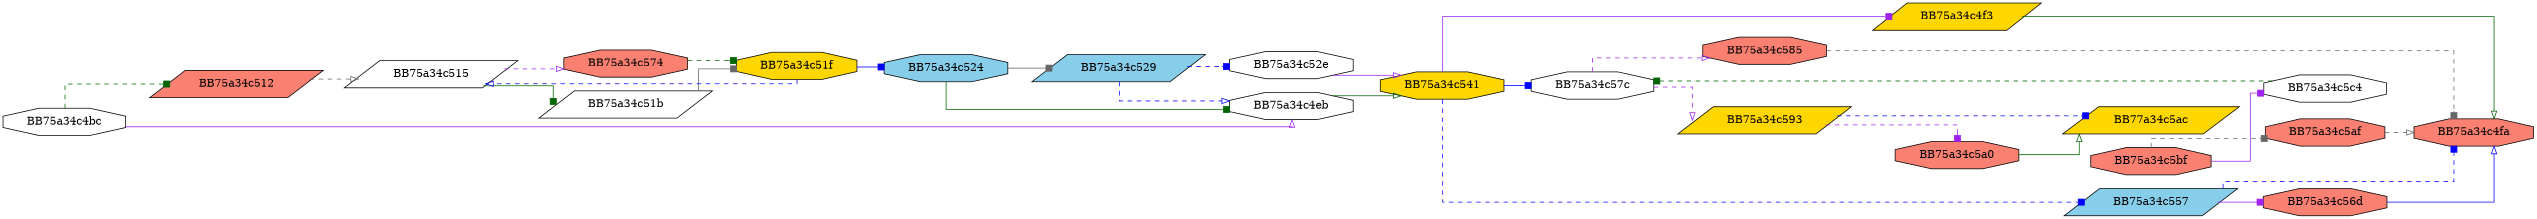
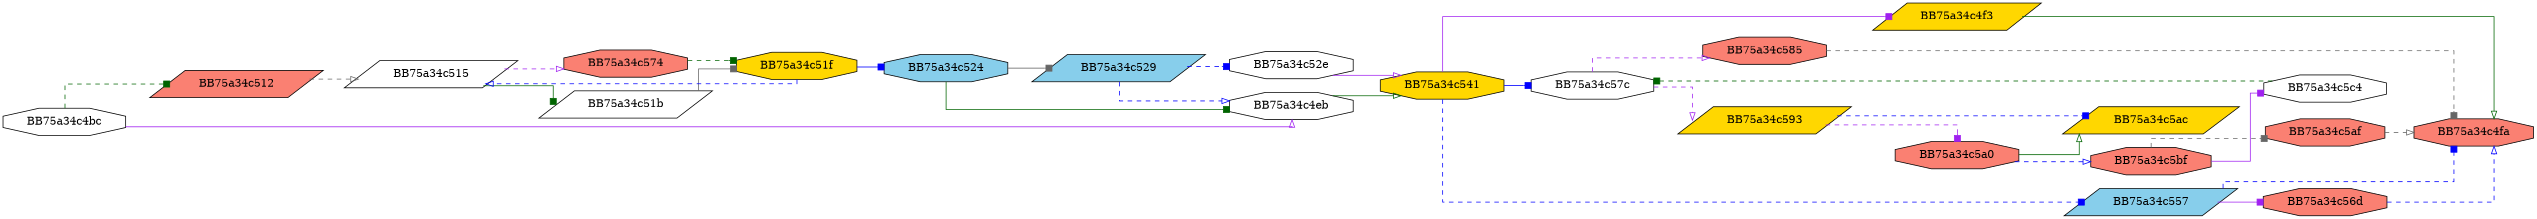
(2151, 120) -> (2151, 120)
none -> (2049, 162)
(2465, 202) -> (2465, 202)
